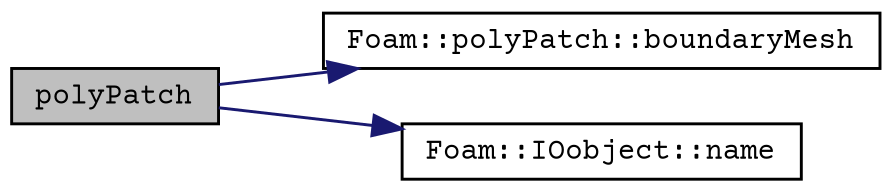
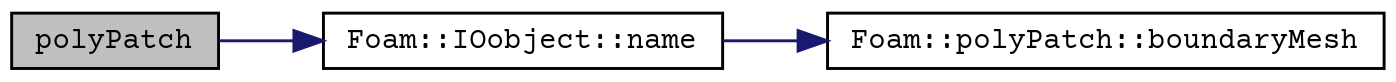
(273, 78) -> (760, 41)
